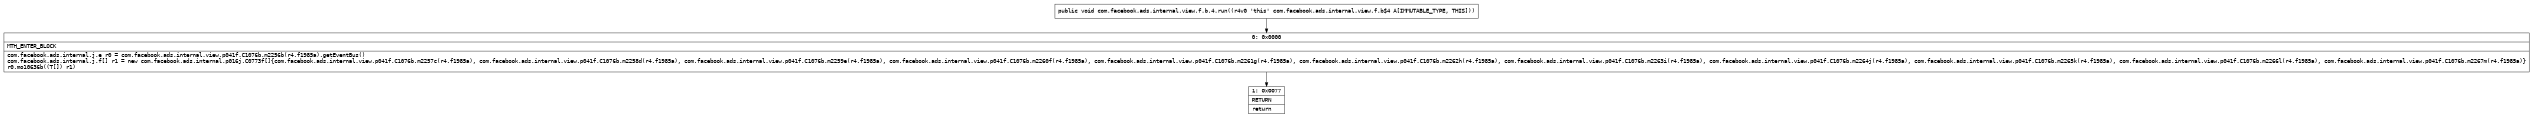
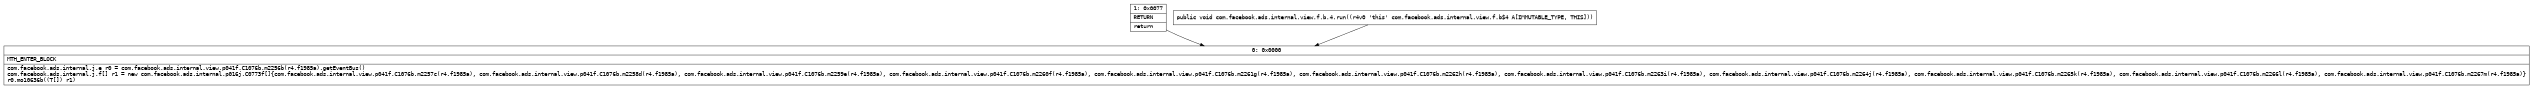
(1267, 77) -> (1183, 38)
